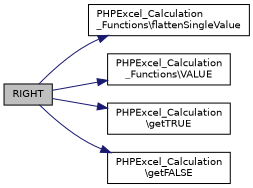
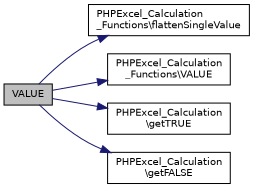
(28, 95) -> (28, 95)
